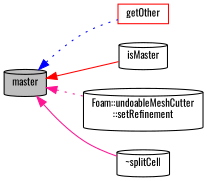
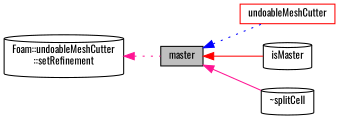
(143, 14) -> (288, 14)
(25, 83) -> (182, 56)
(70, 93) -> (147, 56)
